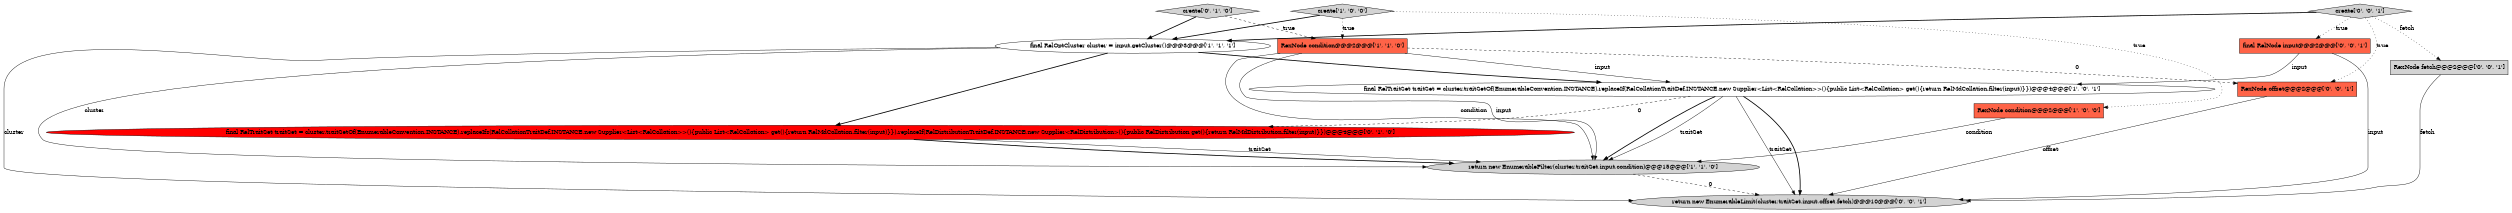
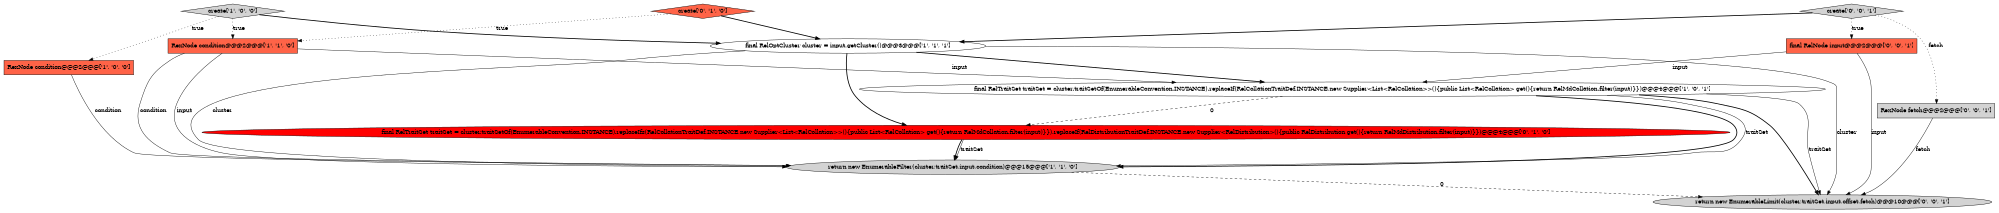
(1208, 11) -> (703, 11)
(1268, 27) -> (486, 27)
(2297, 89) -> none
